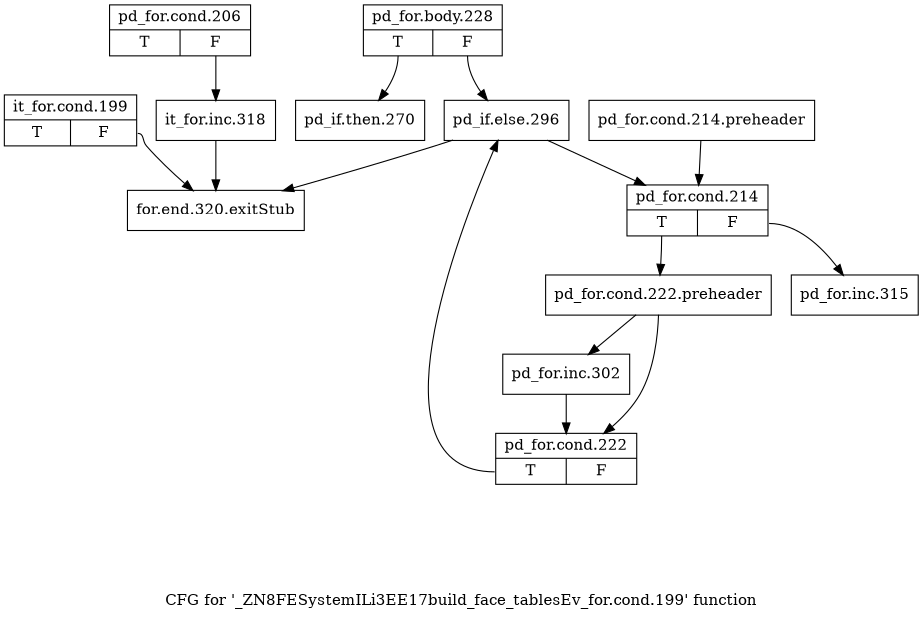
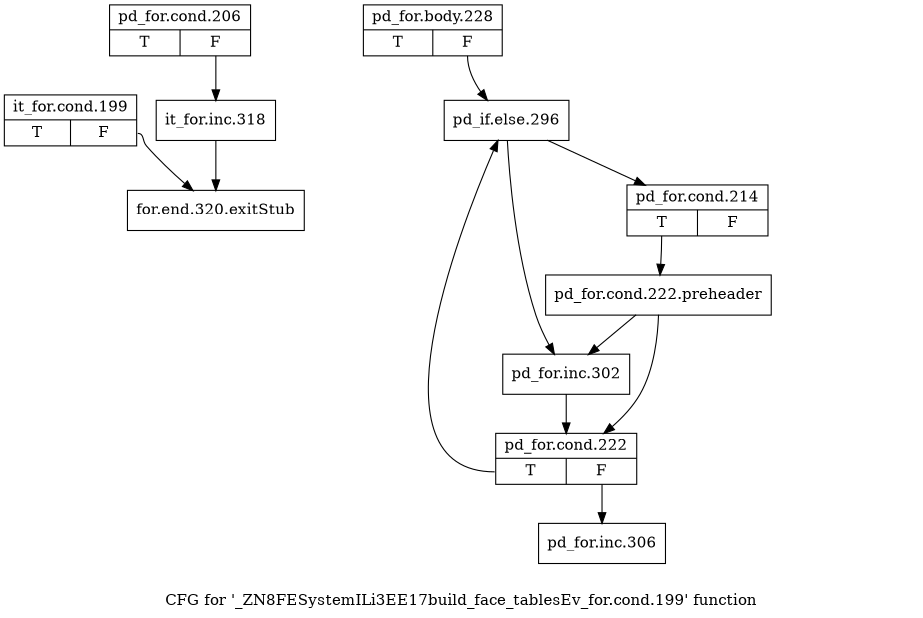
(360, 120) -> none
(702, 120) -> none
(373, 165) -> (519, 245)
(855, 295) -> none
none -> (602, 543)
